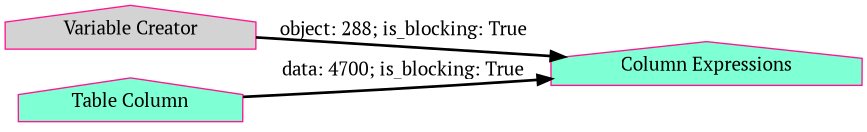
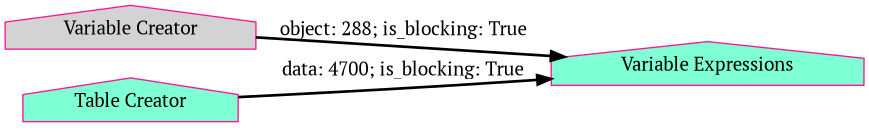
(707, 66) -> (708, 66)
(131, 102) -> (131, 102)
